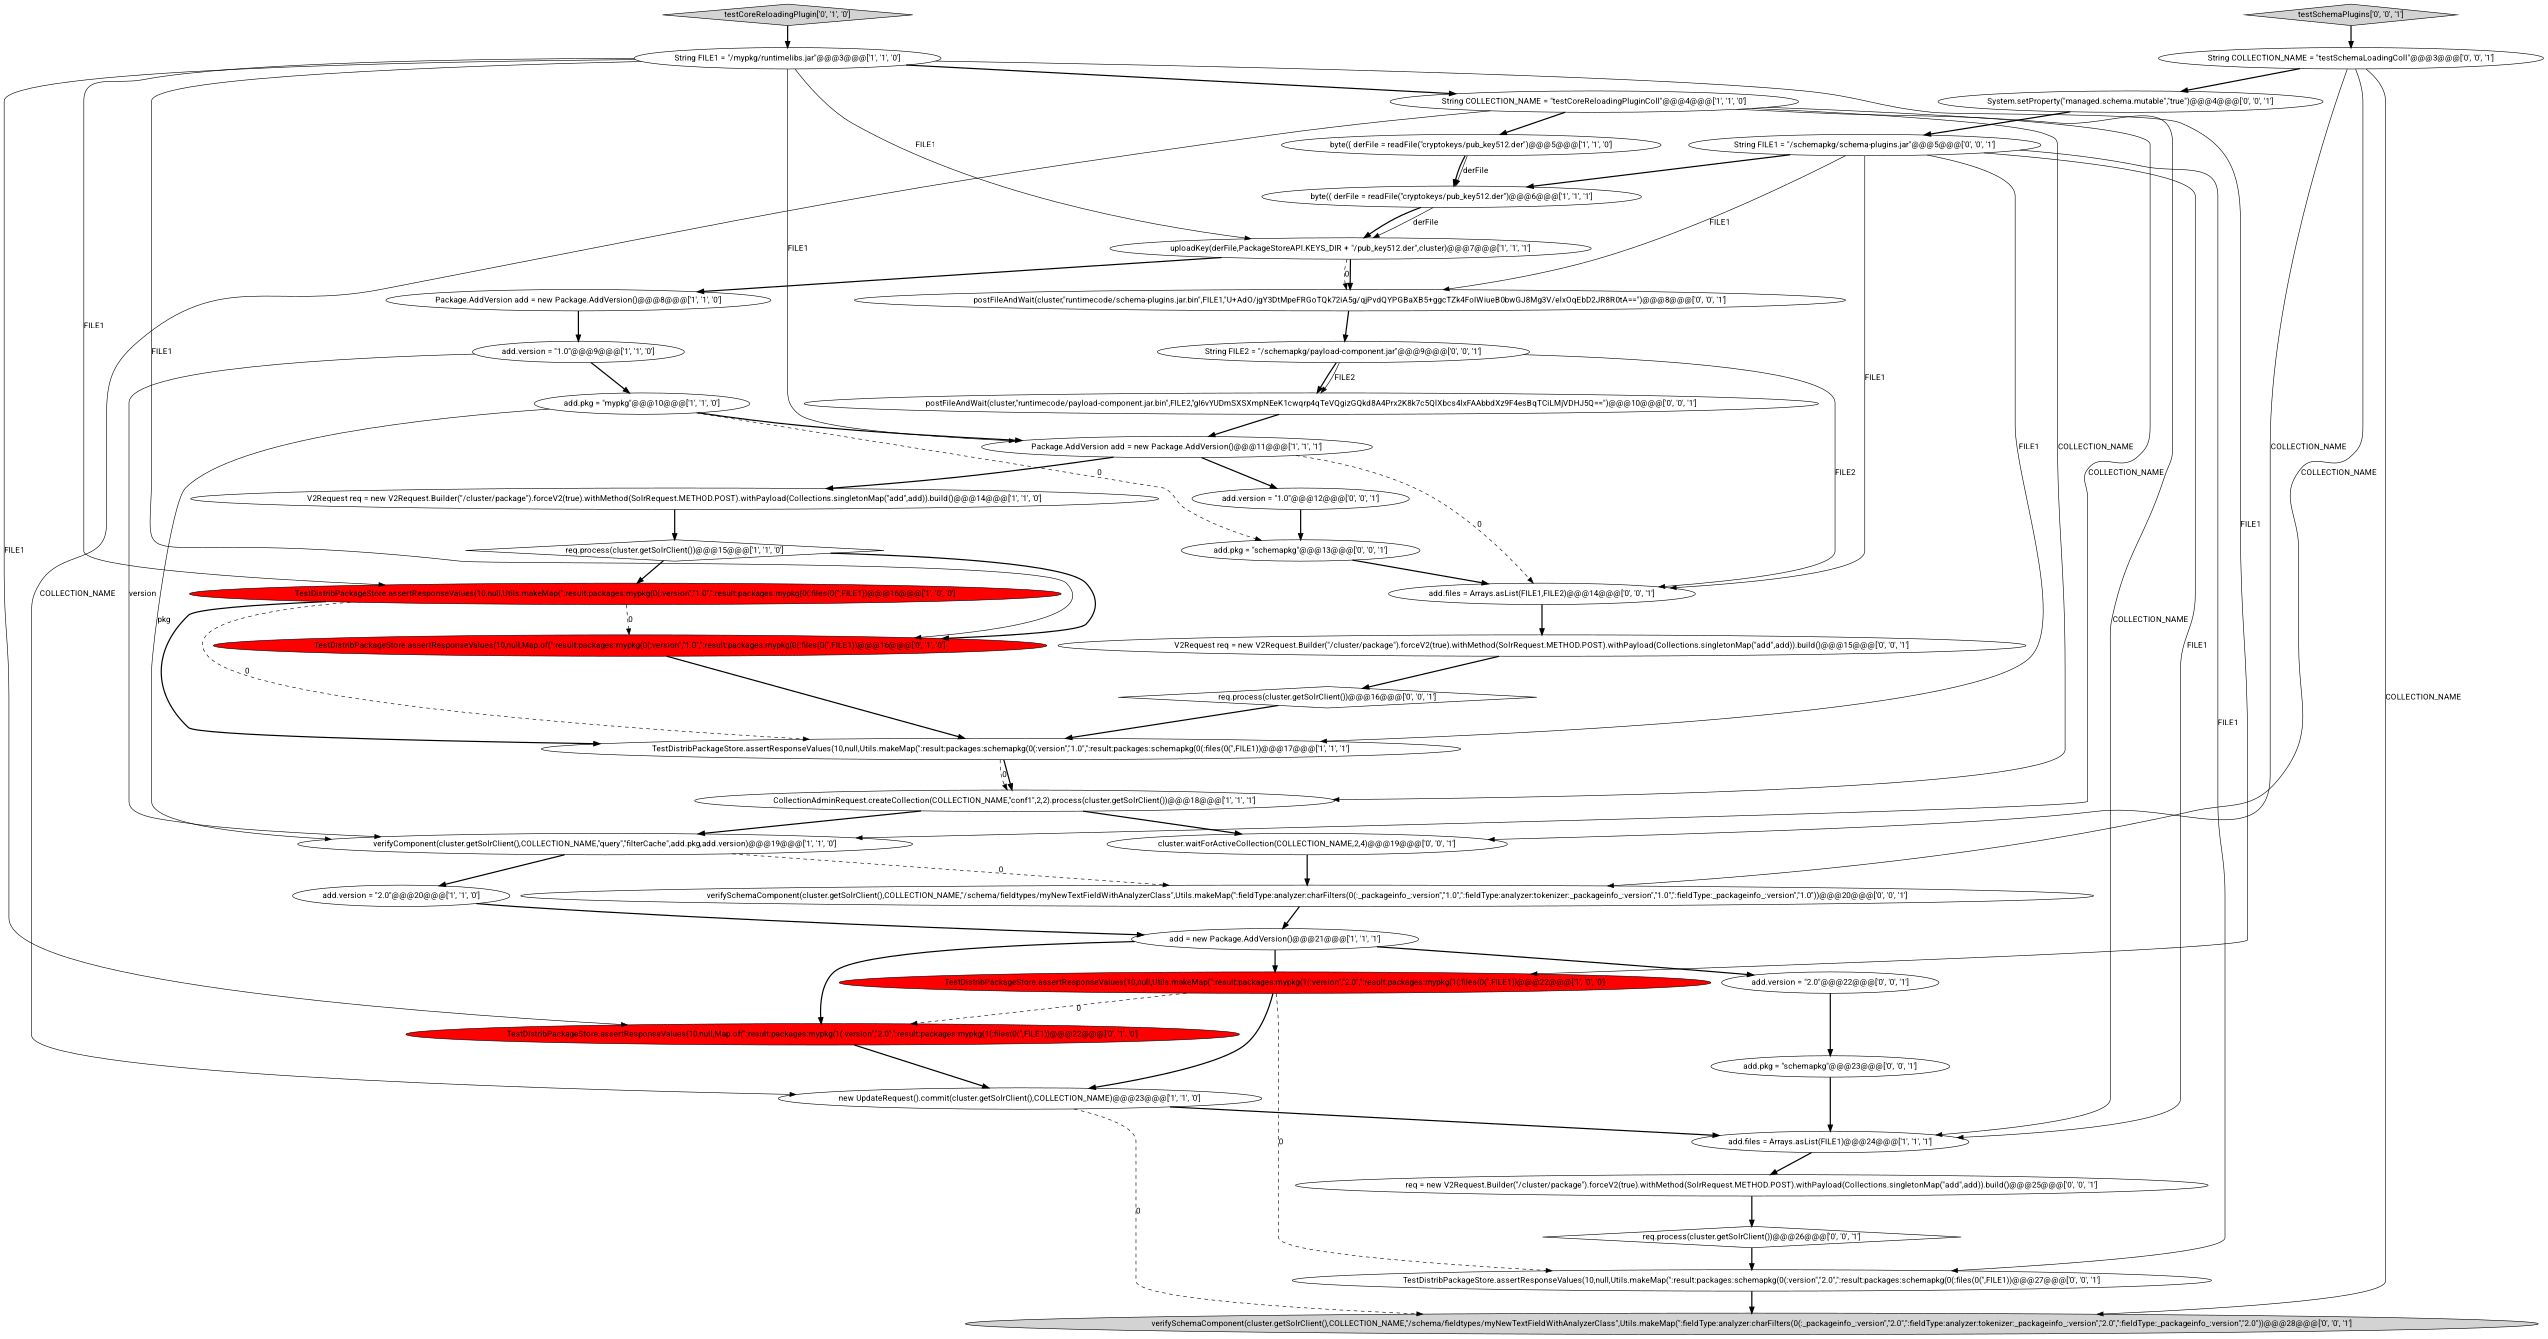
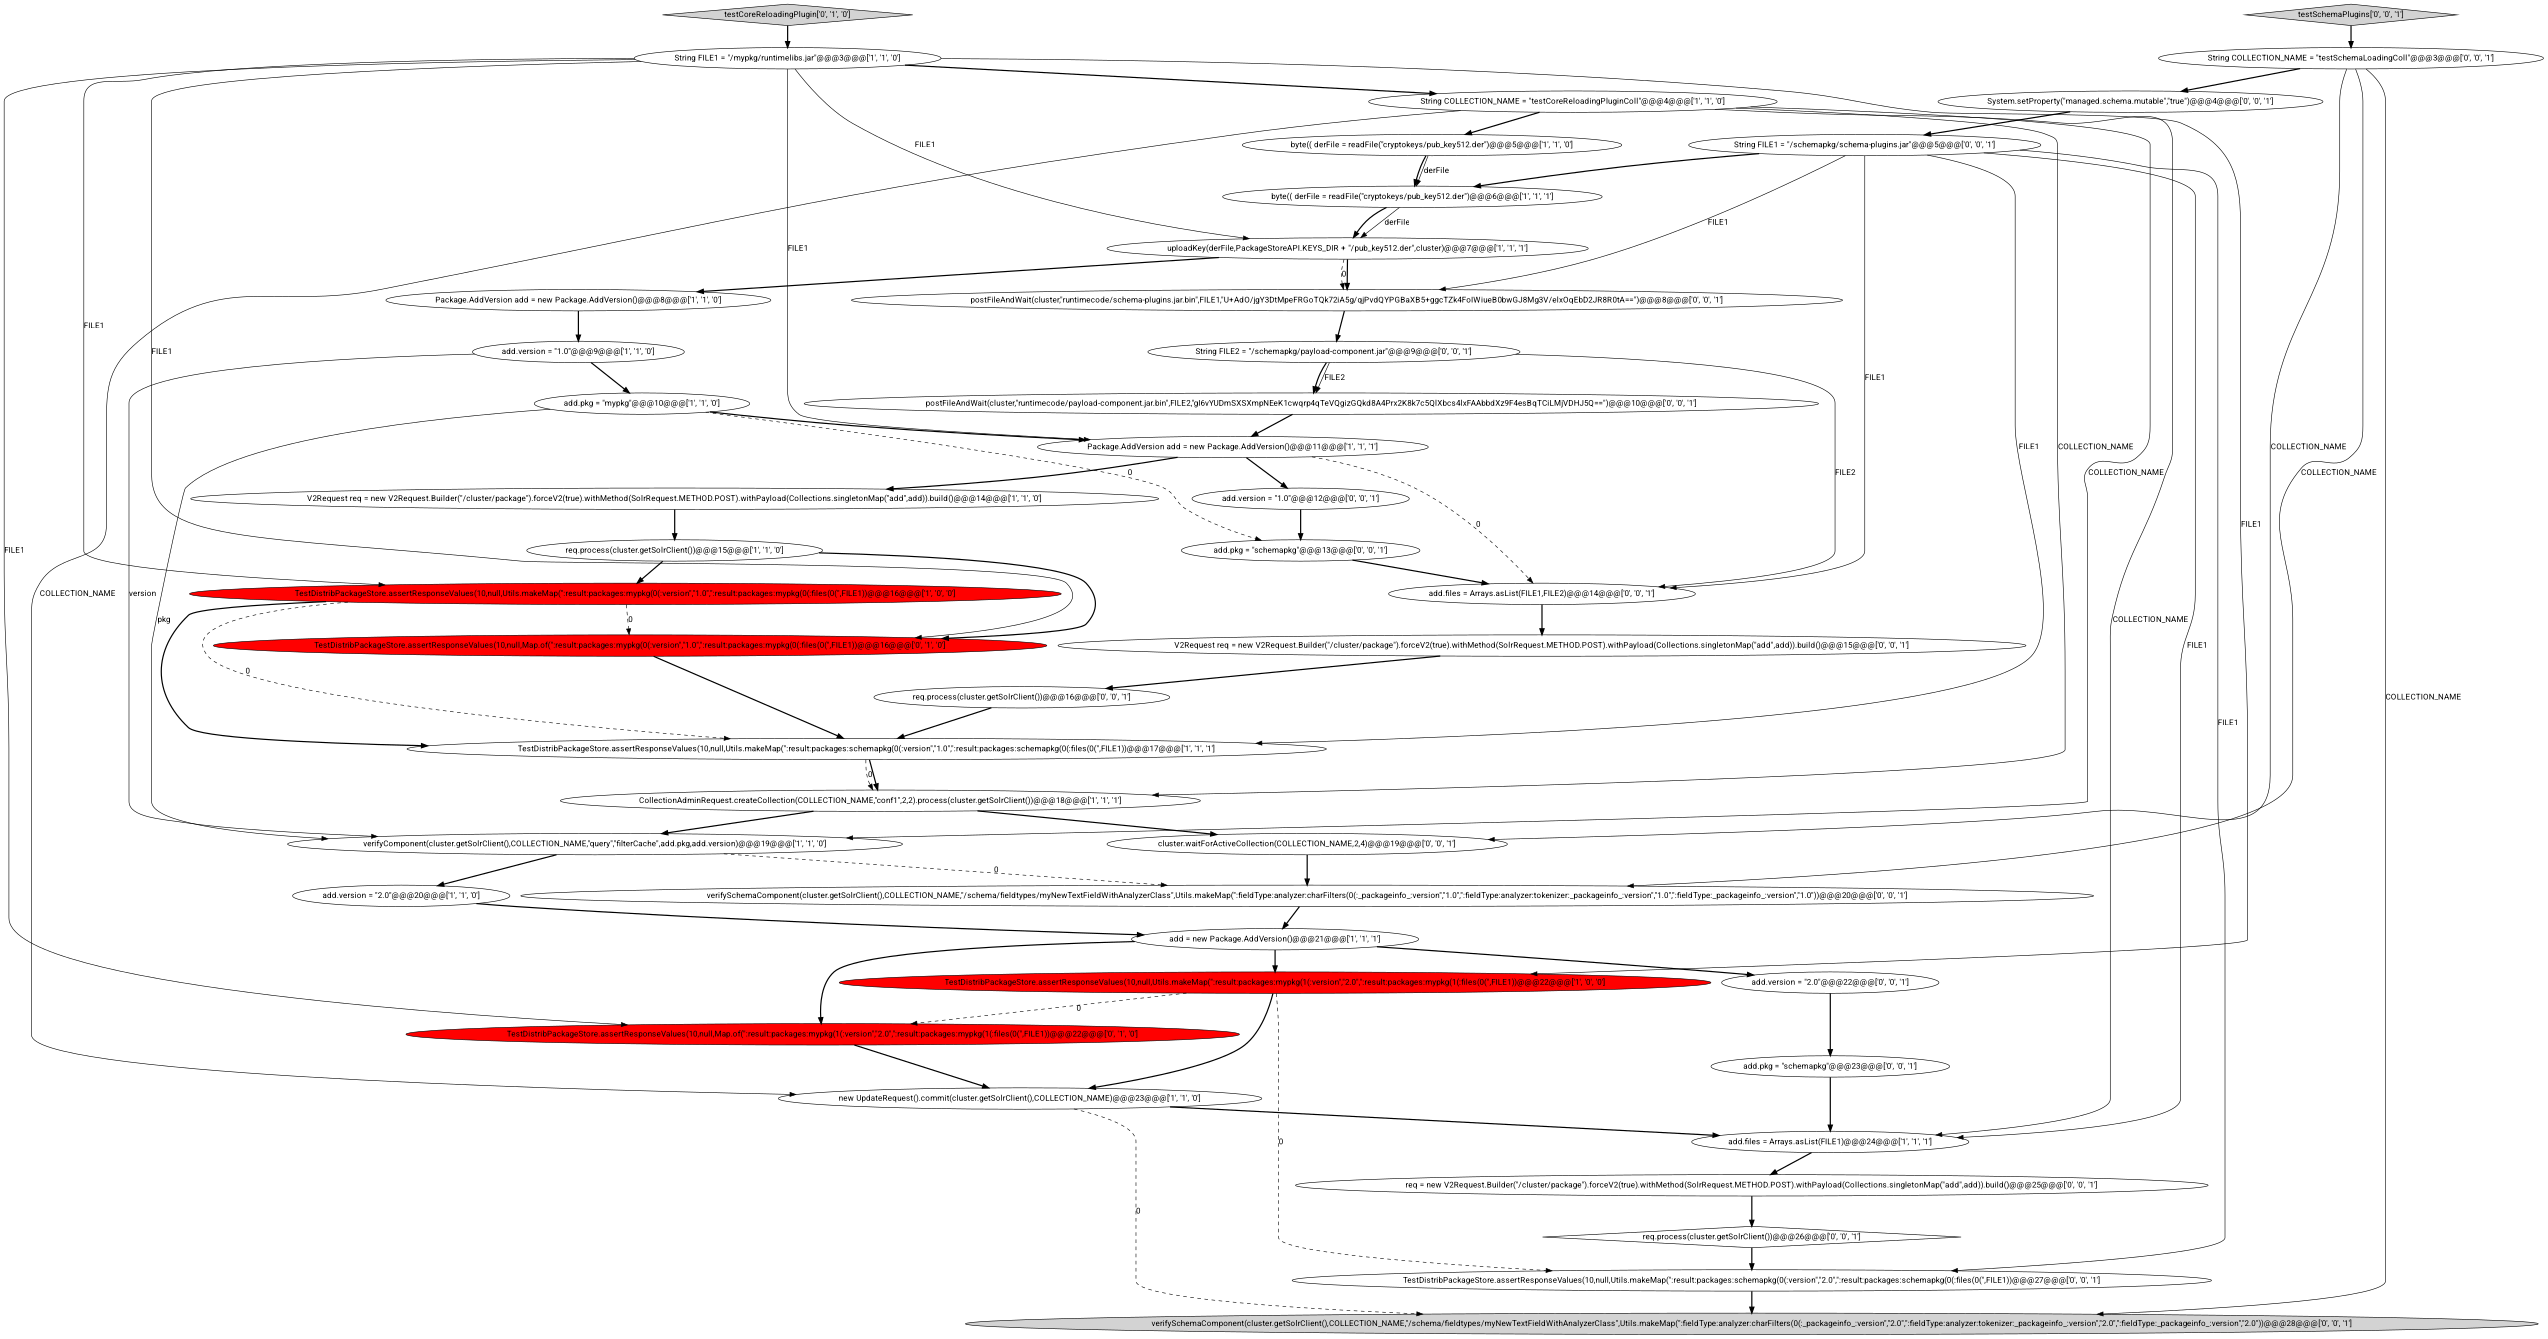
(675, 550) -> (675, 550)
(1327, 697) -> (1022, 697)
